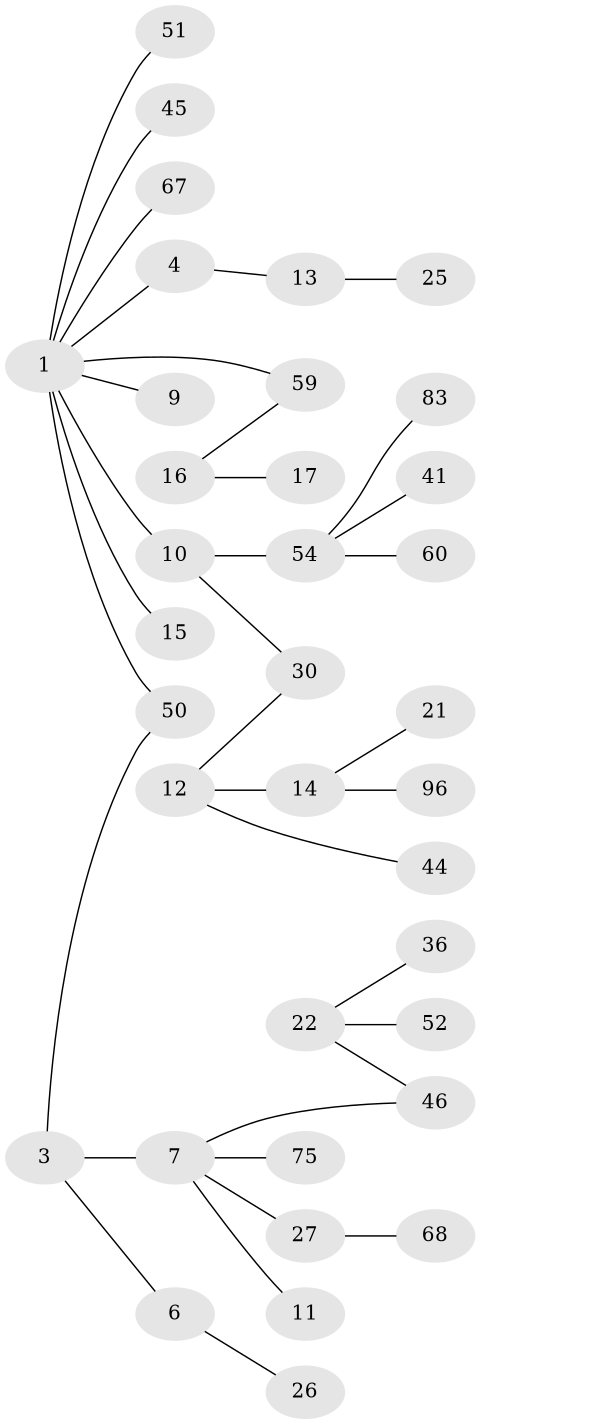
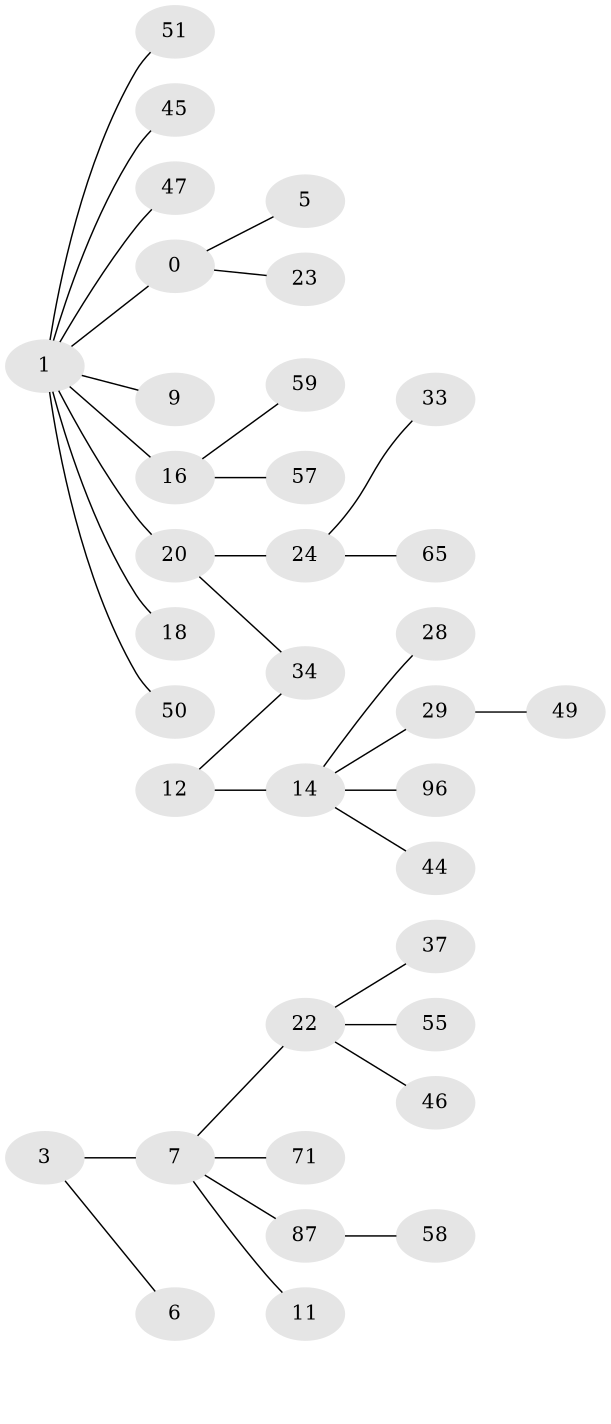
(175, 188) -> (175, 188)
none -> (305, 201)
(175, 266) -> (175, 266)
(305, 279) -> (305, 279)
(436, 279) -> none
(178, 357) -> (110, 422)
(436, 399) -> (436, 399)
(305, 478) -> (305, 478)
(436, 478) -> none
(175, 556) -> (175, 556)
(305, 556) -> (305, 556)
(436, 556) -> (436, 556)
(175, 634) -> (175, 634)
none -> (436, 634)
(305, 673) -> (305, 673)
(436, 712) -> (436, 712)
none -> (566, 712)
(301, 840) -> (371, 829)
(75, 925) -> none
(436, 946) -> (436, 946)
(436, 1025) -> (436, 1025)
(299, 1112) -> (240, 1091)
(305, 1158) -> (305, 1158)
(305, 1236) -> (305, 1236)
(436, 1236) -> (436, 1236)
(305, 1392) -> none
